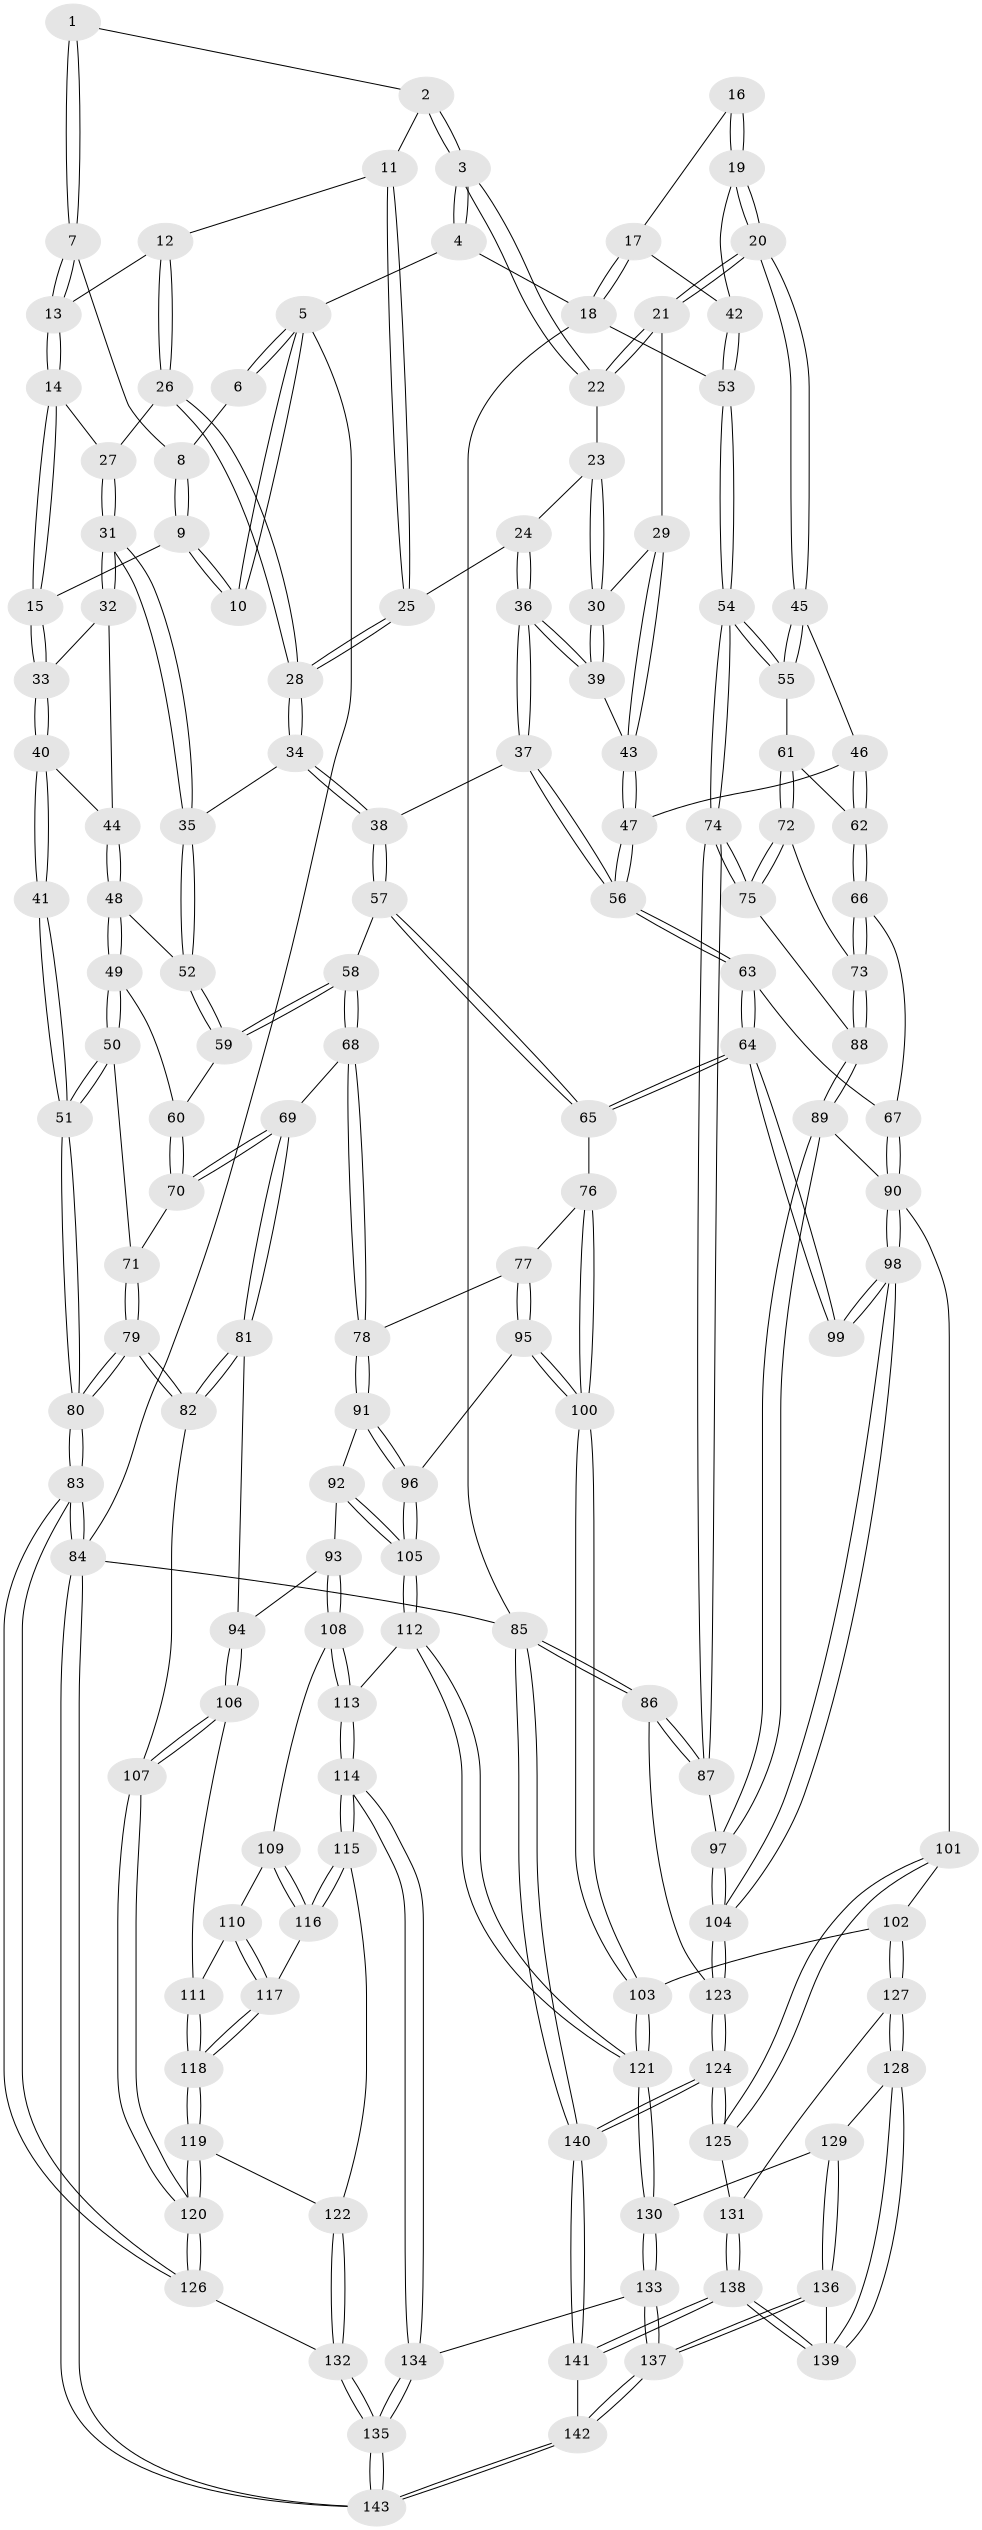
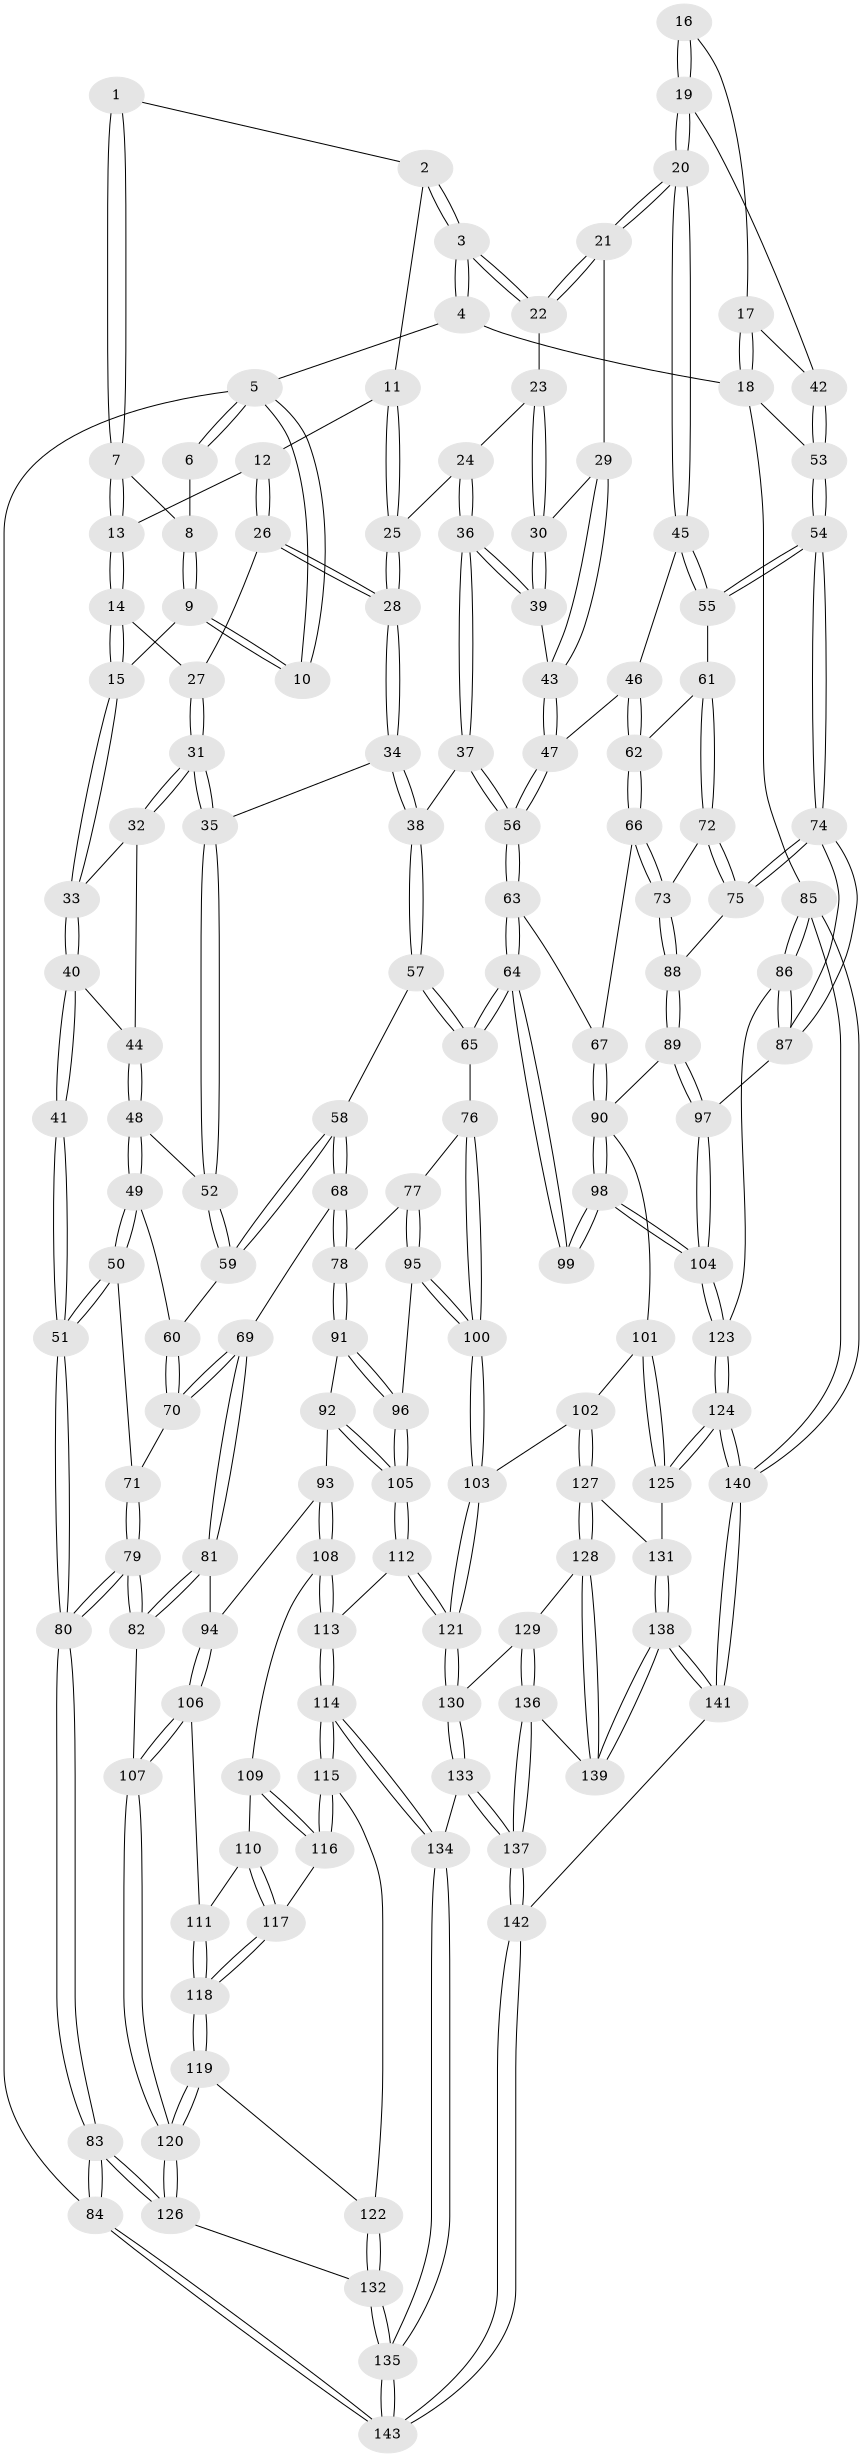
(310, 1589) -> none
